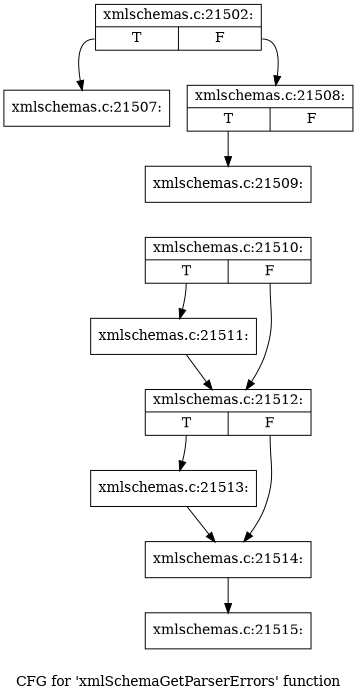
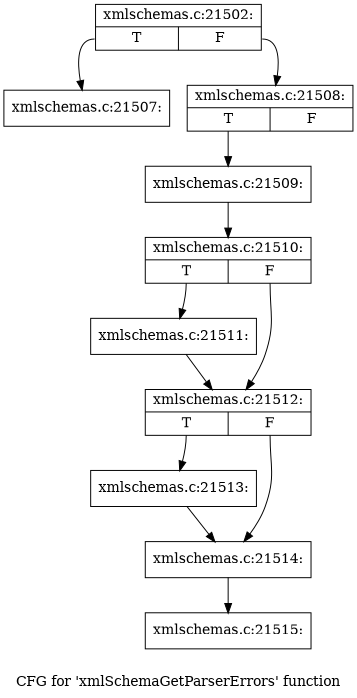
none -> (228, 215)
